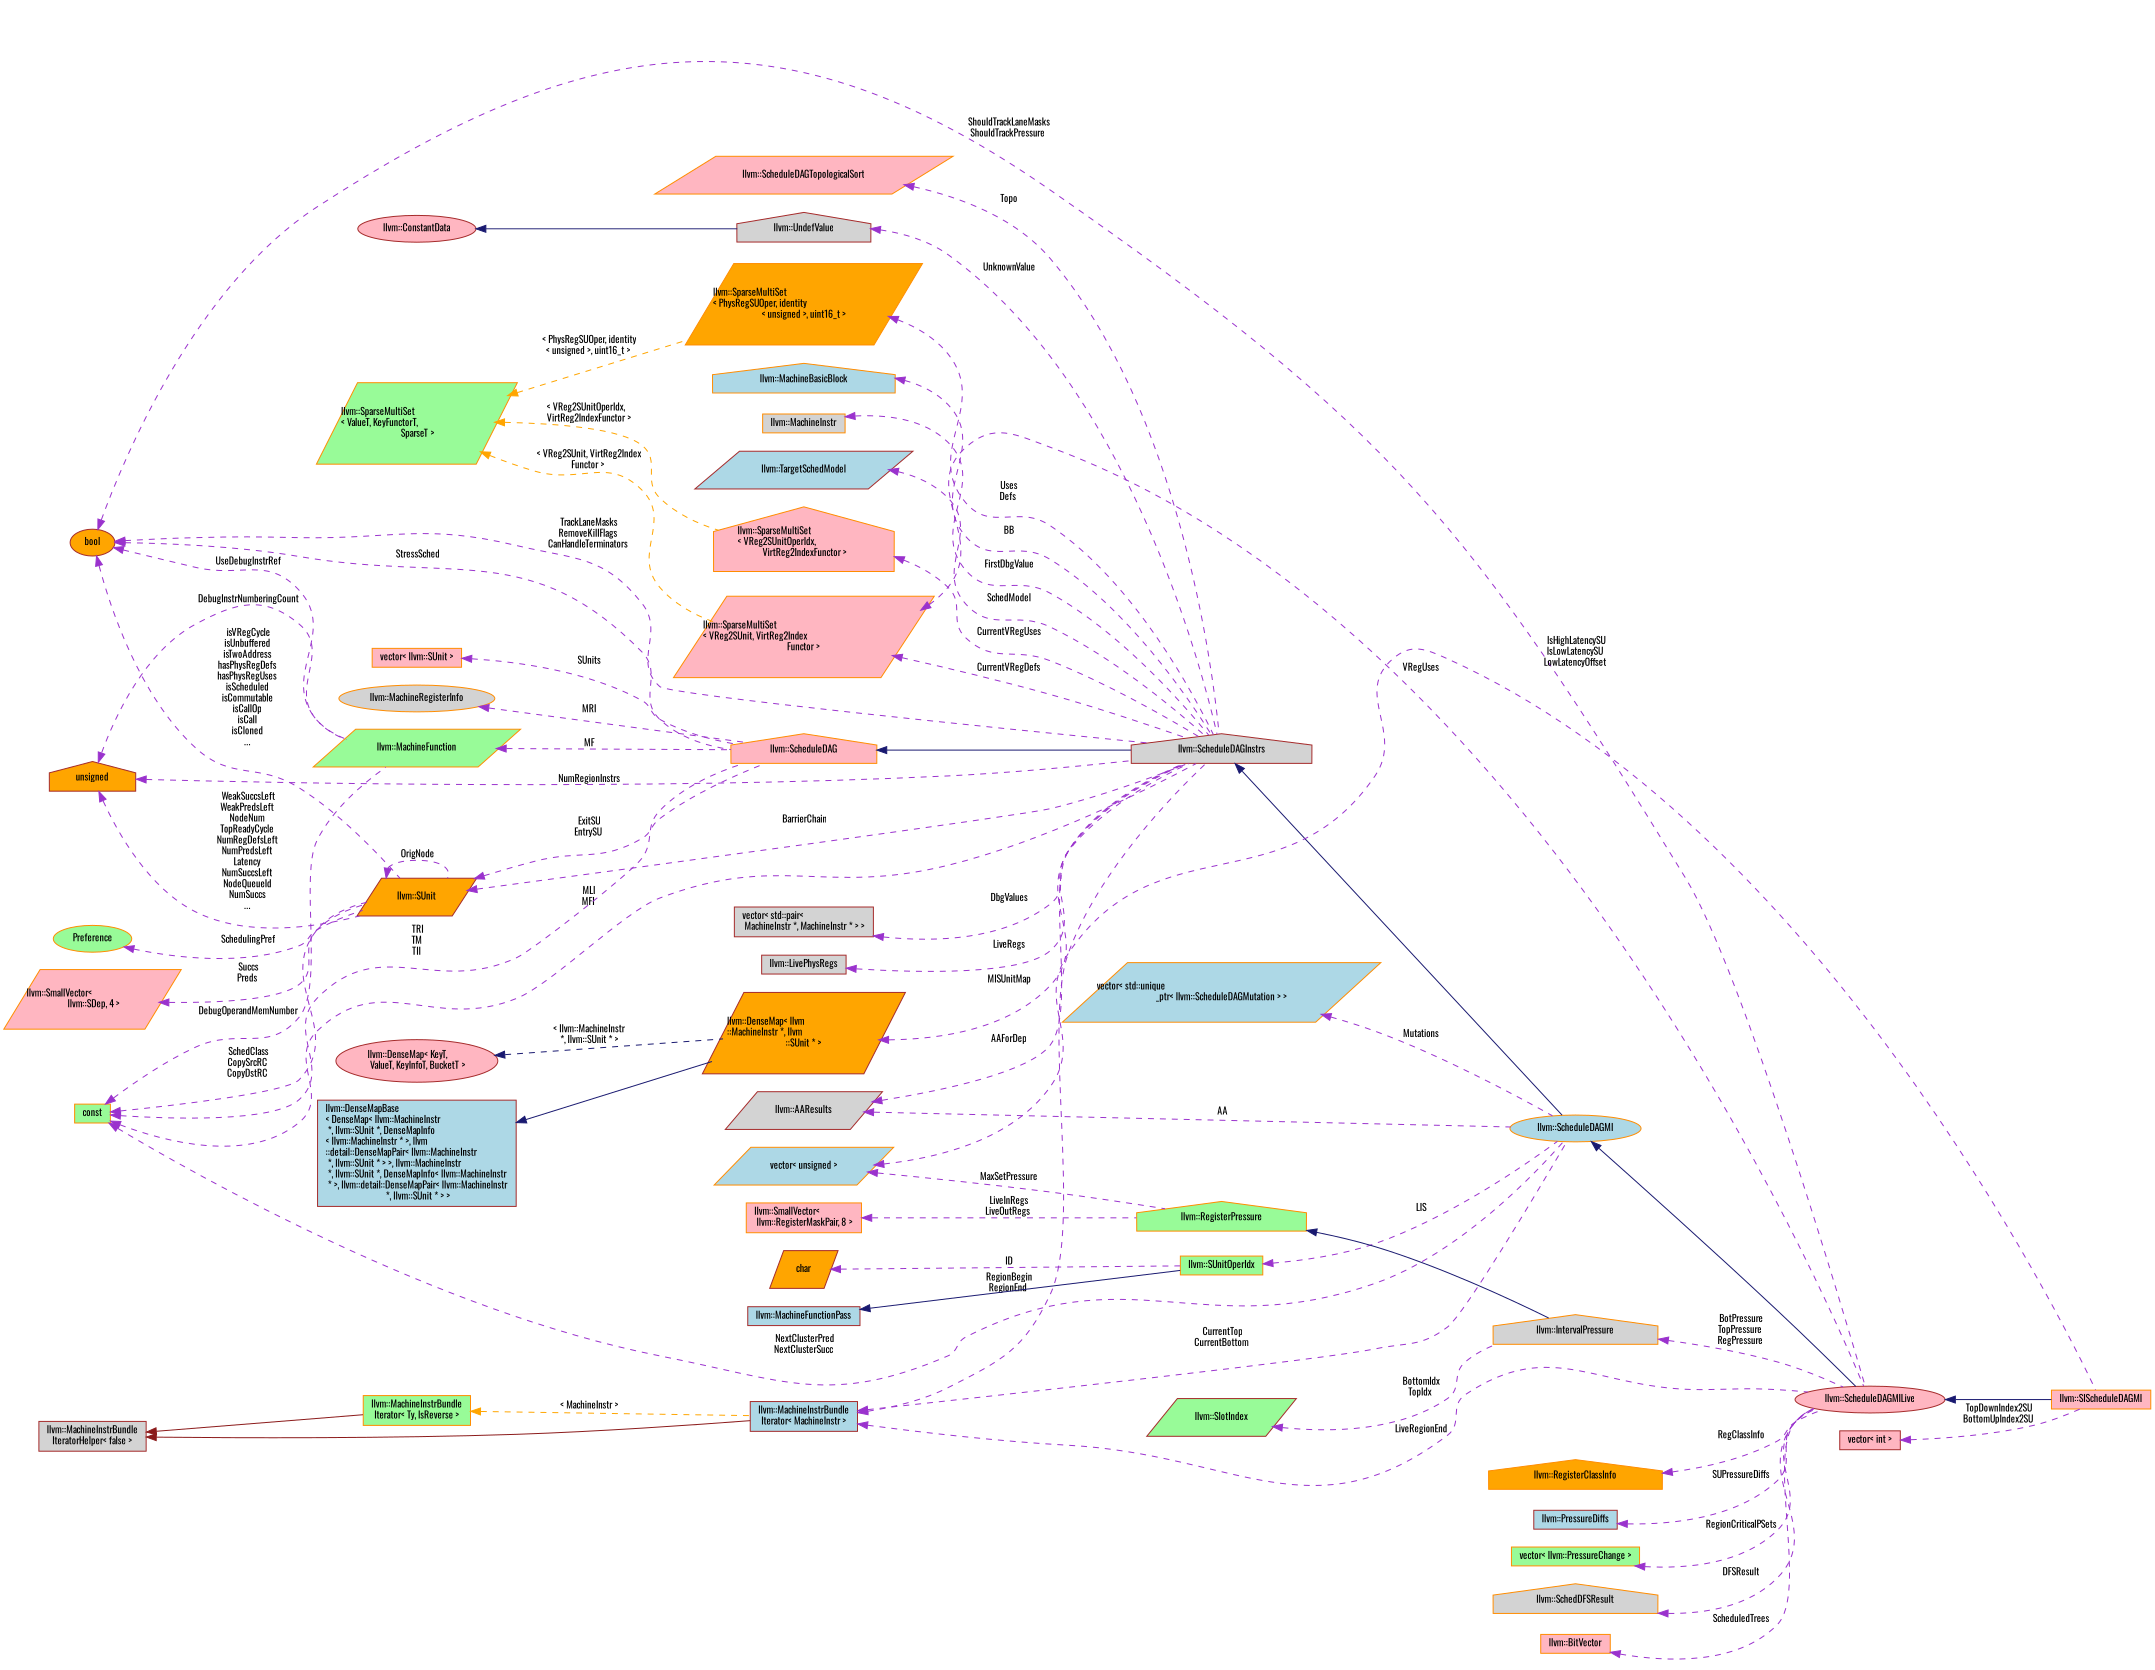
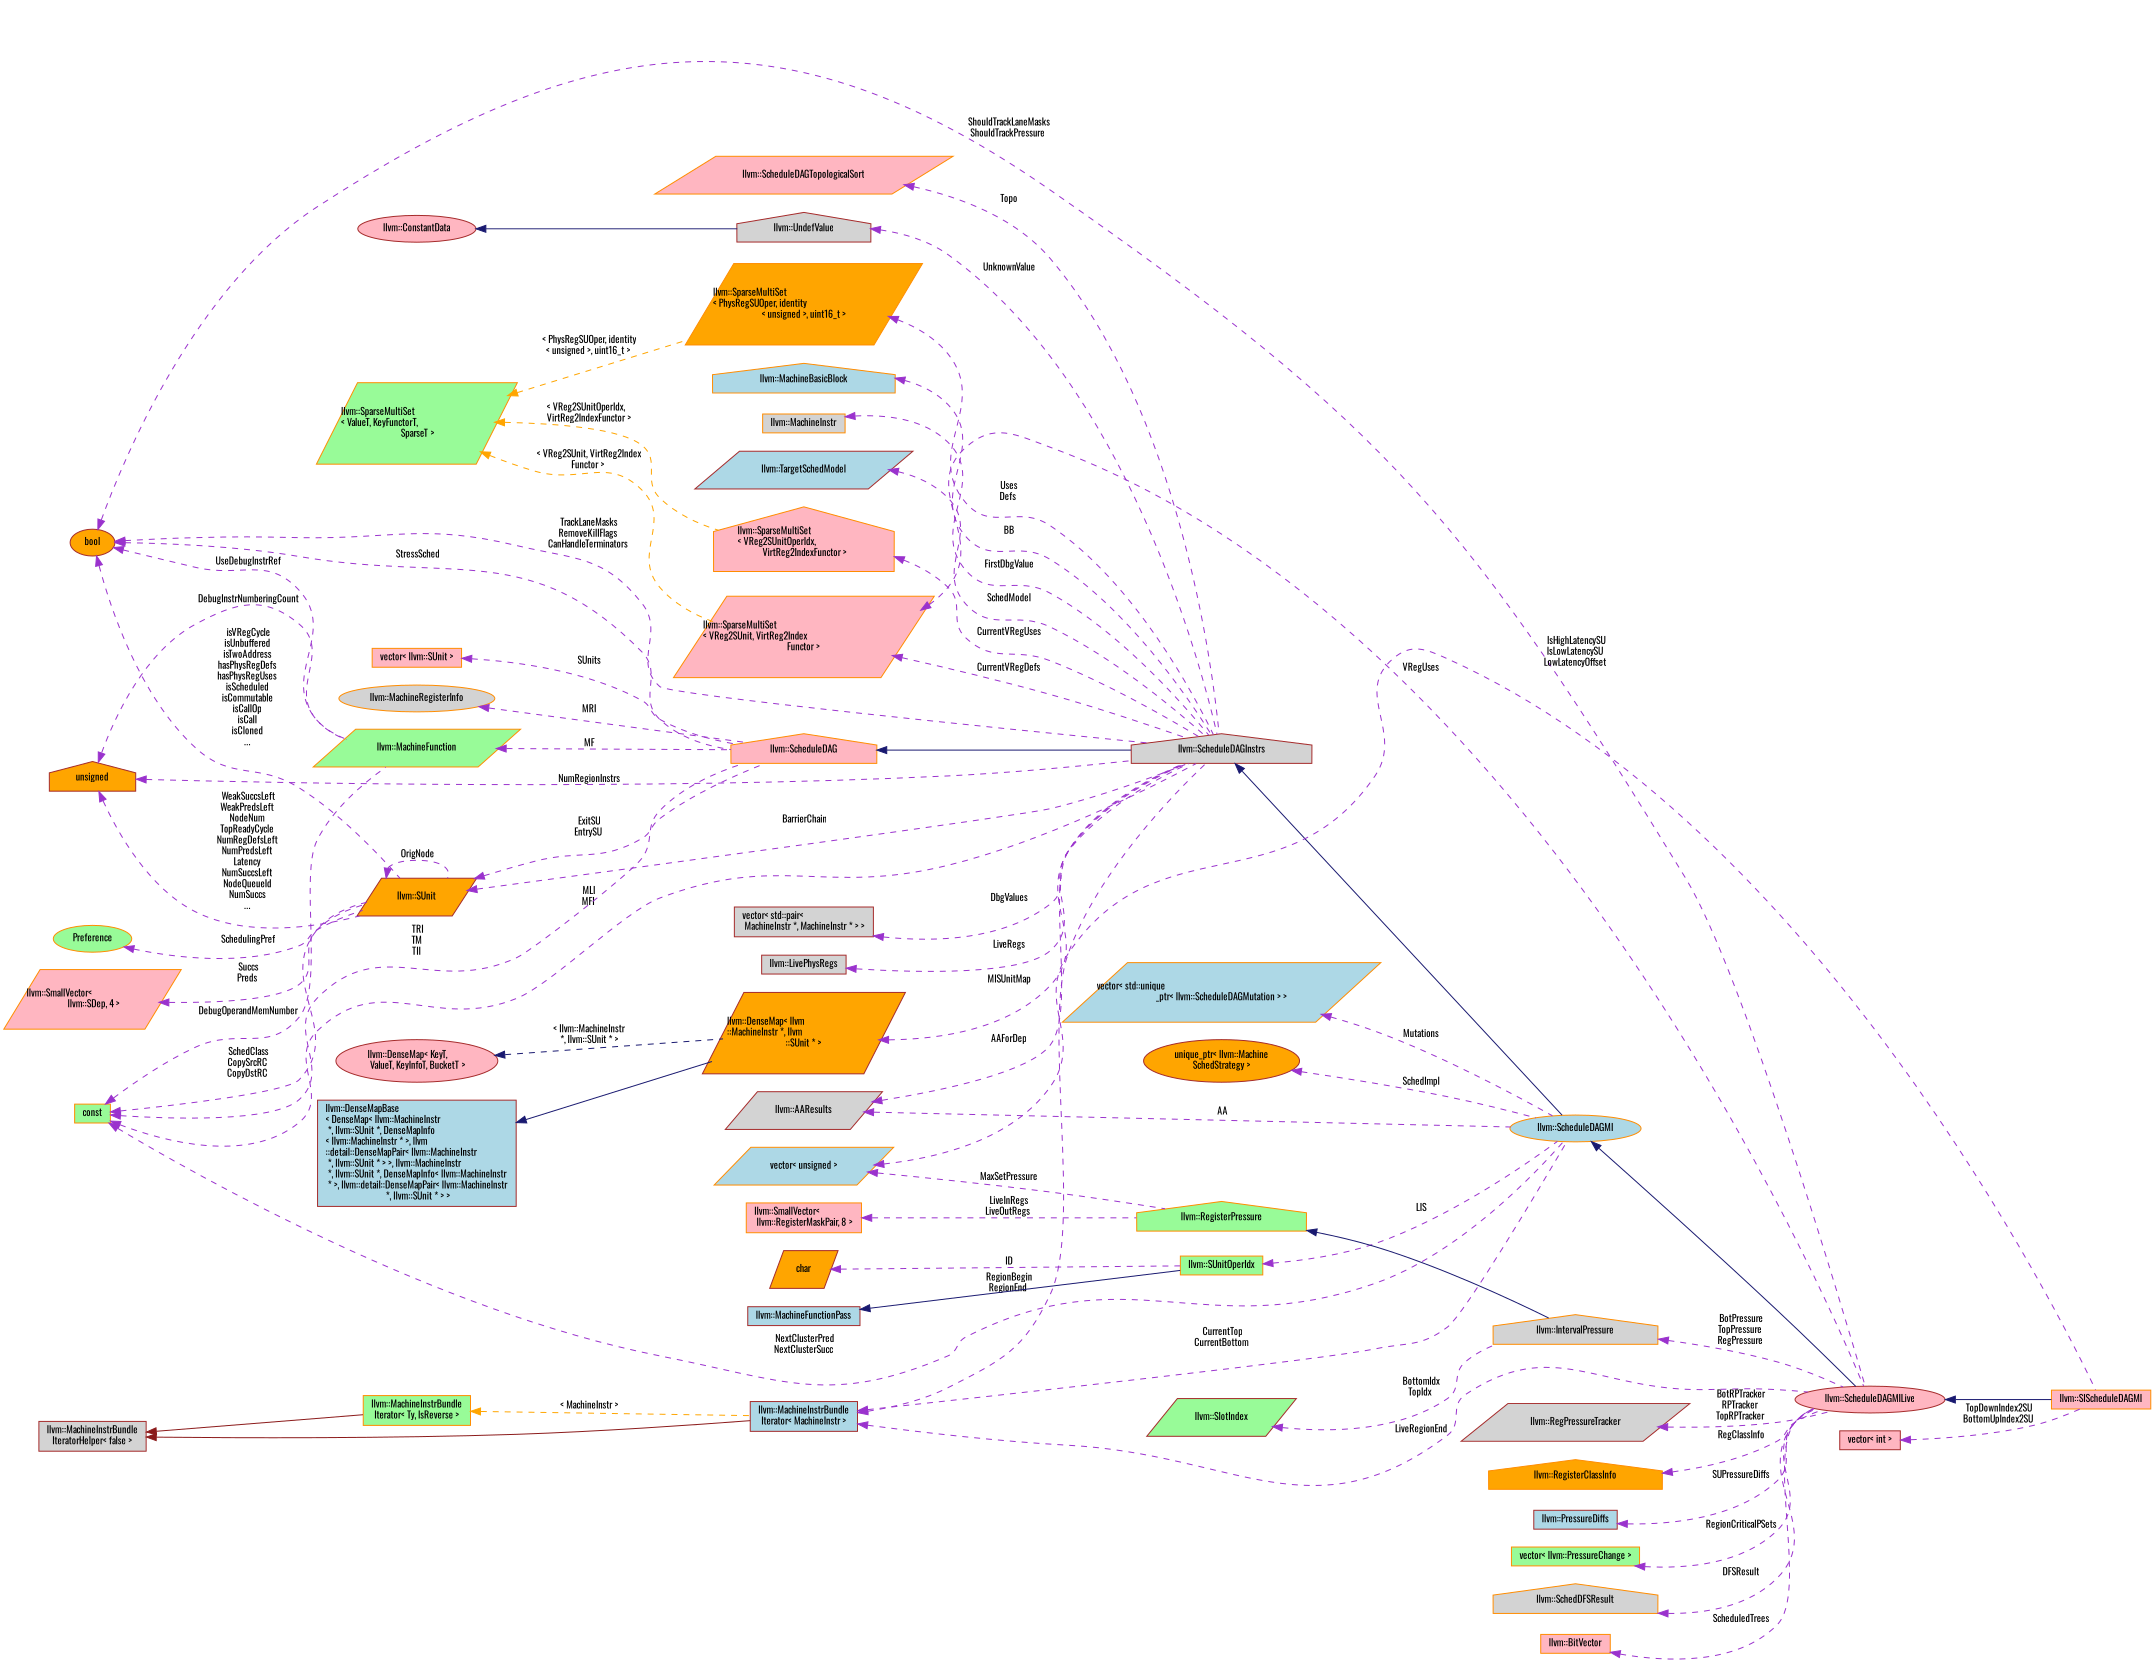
none -> (1222, 1061)
none -> (1575, 1422)
